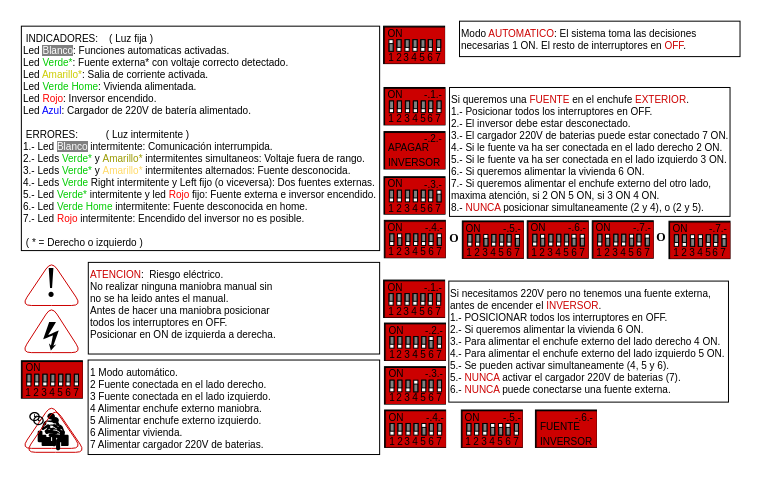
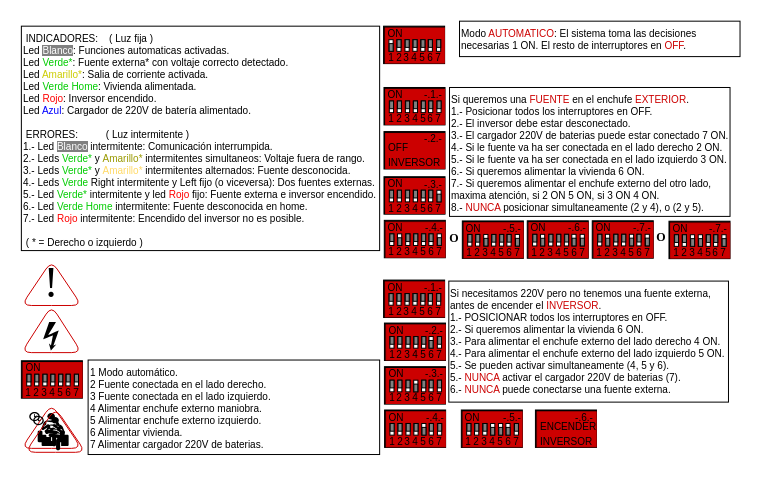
(415, 155) -> (415, 155)
(234, 308) -> none
(567, 434) -> (567, 434)
